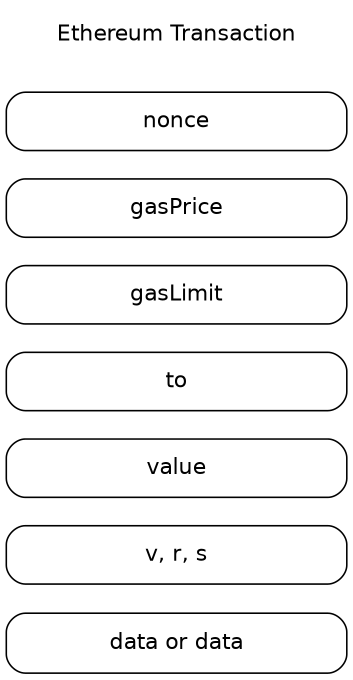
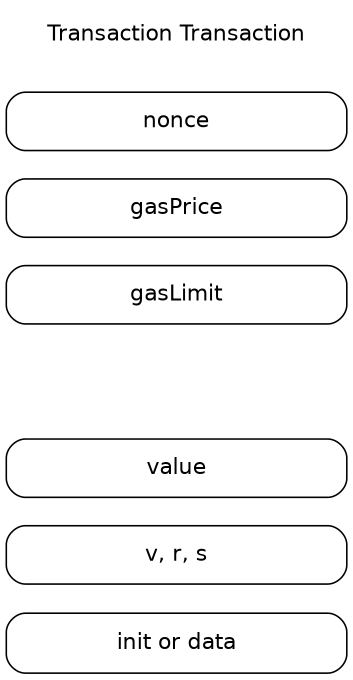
(177, 35) -> (177, 35)
(177, 381) -> none
(177, 643) -> (177, 643)
